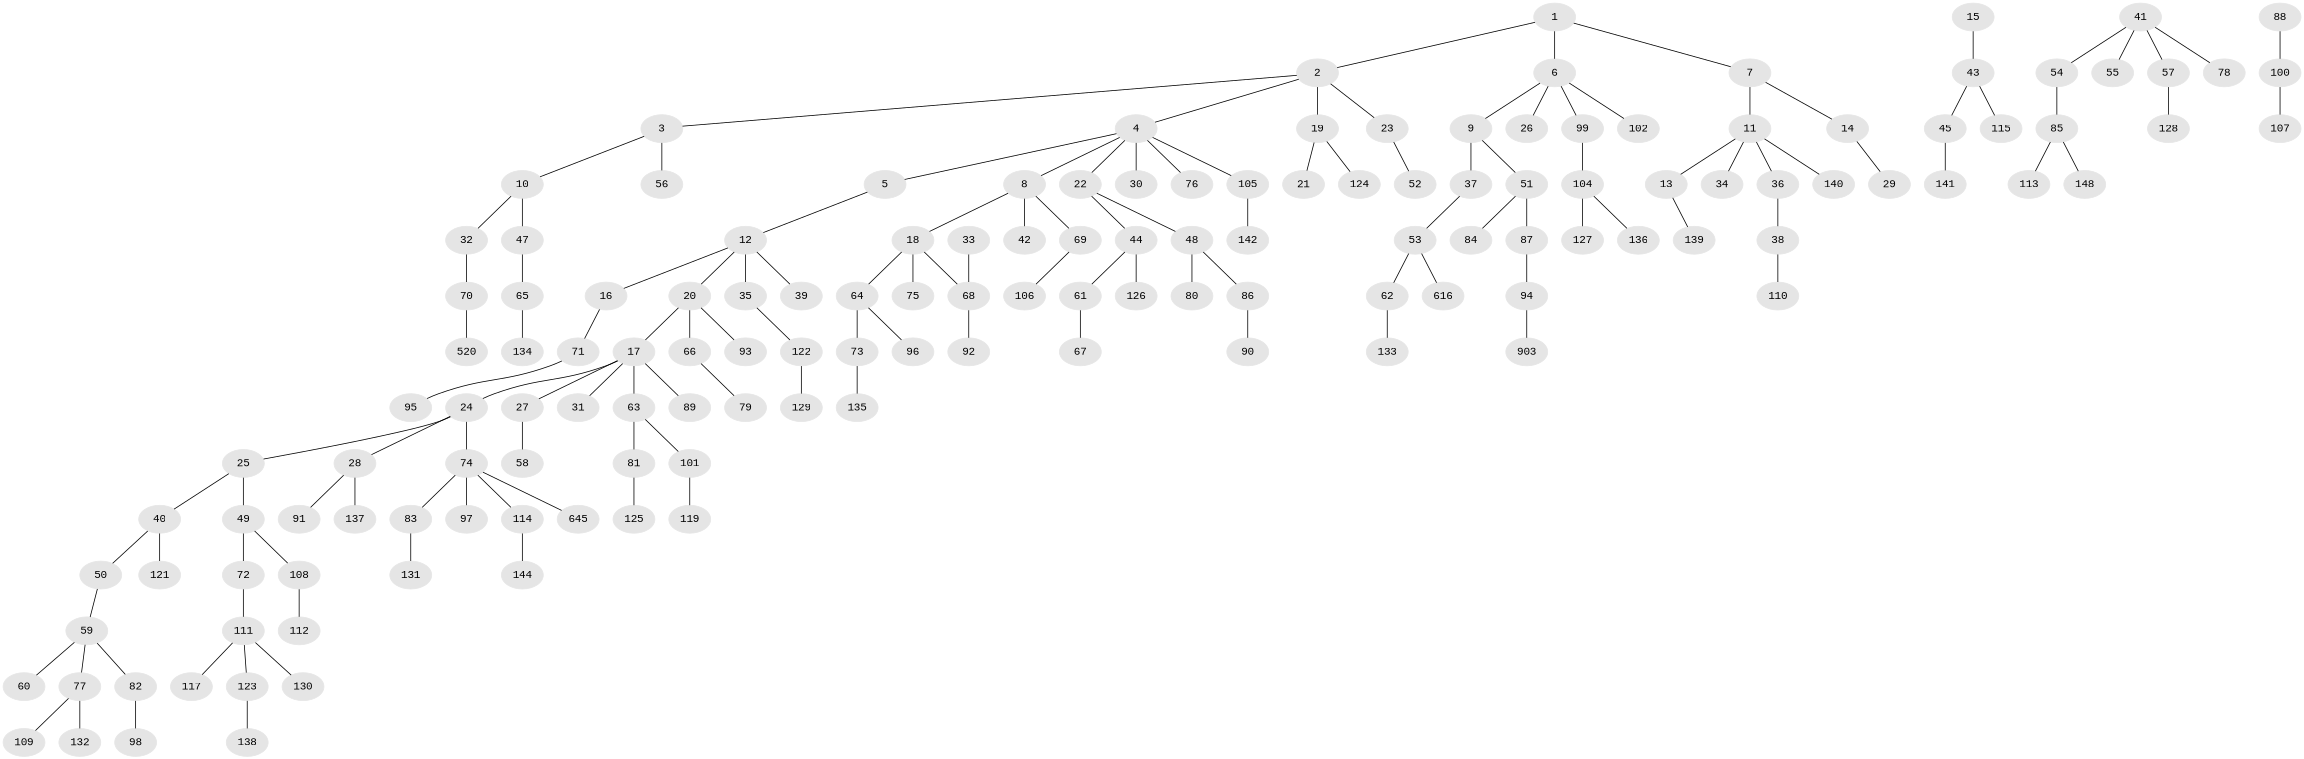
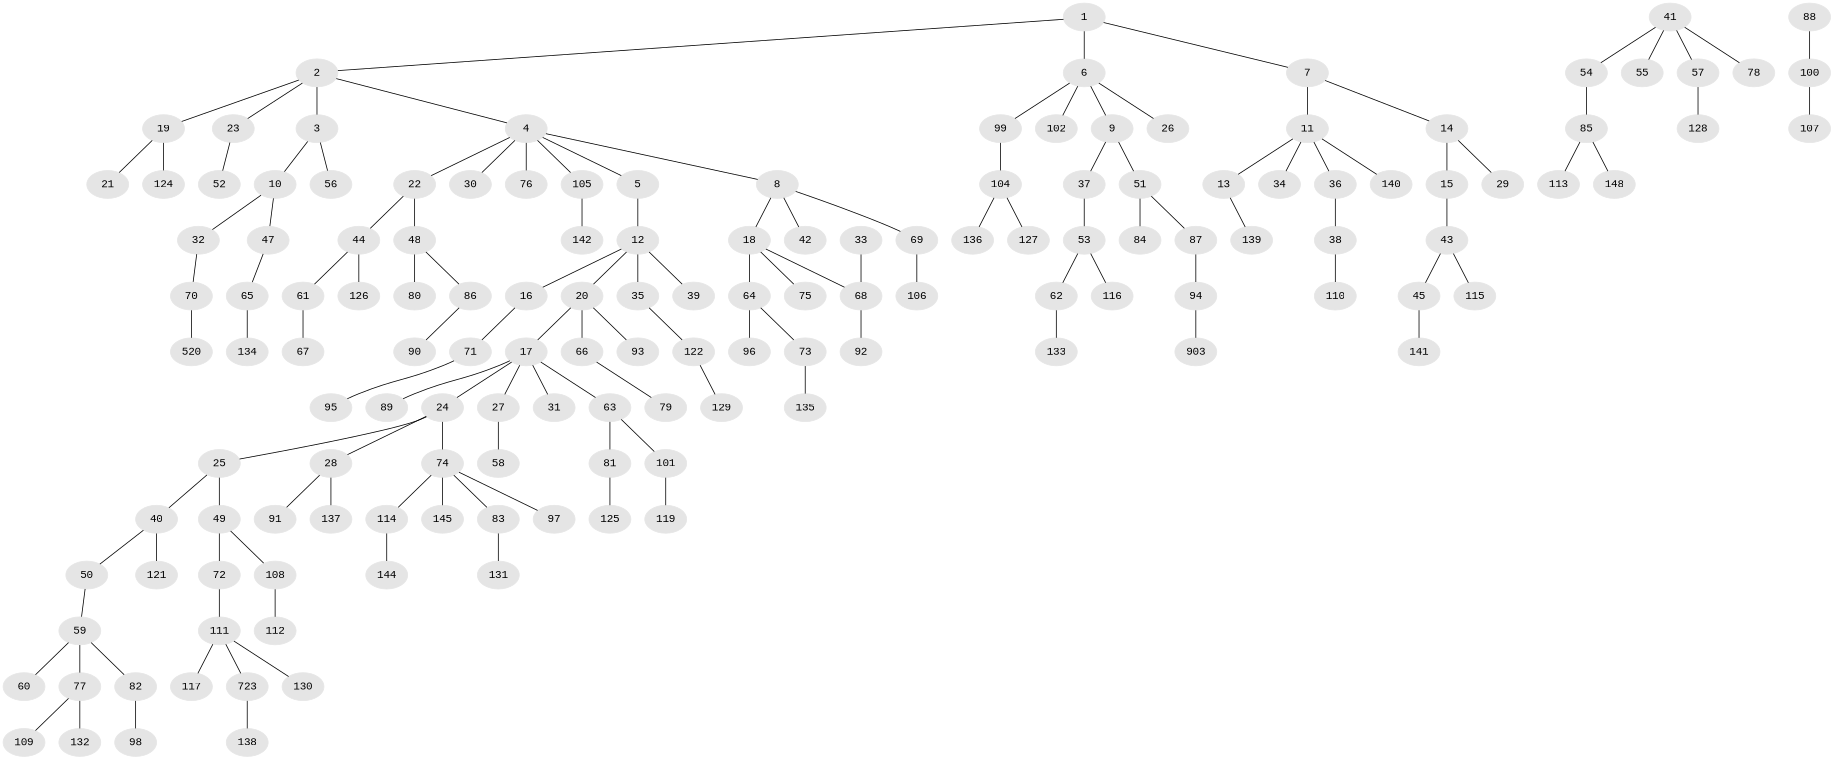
none -> (1447, 157)
(1443, 296) -> (1112, 296)
(578, 519) -> (443, 519)
(247, 687) -> (247, 687)
